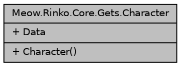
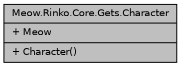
(29, 32) -> (32, 32)
